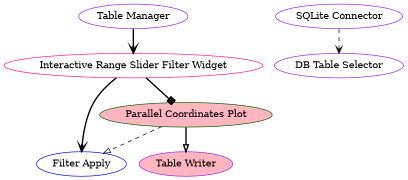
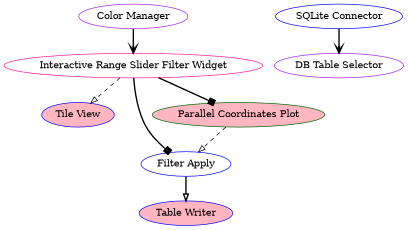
(133, 16) -> (133, 16)
(339, 16) -> (339, 16)
(339, 38) -> (339, 38)
(91, 107) -> (141, 117)
none -> (78, 115)
(186, 136) -> (186, 185)
(186, 164) -> (186, 213)
